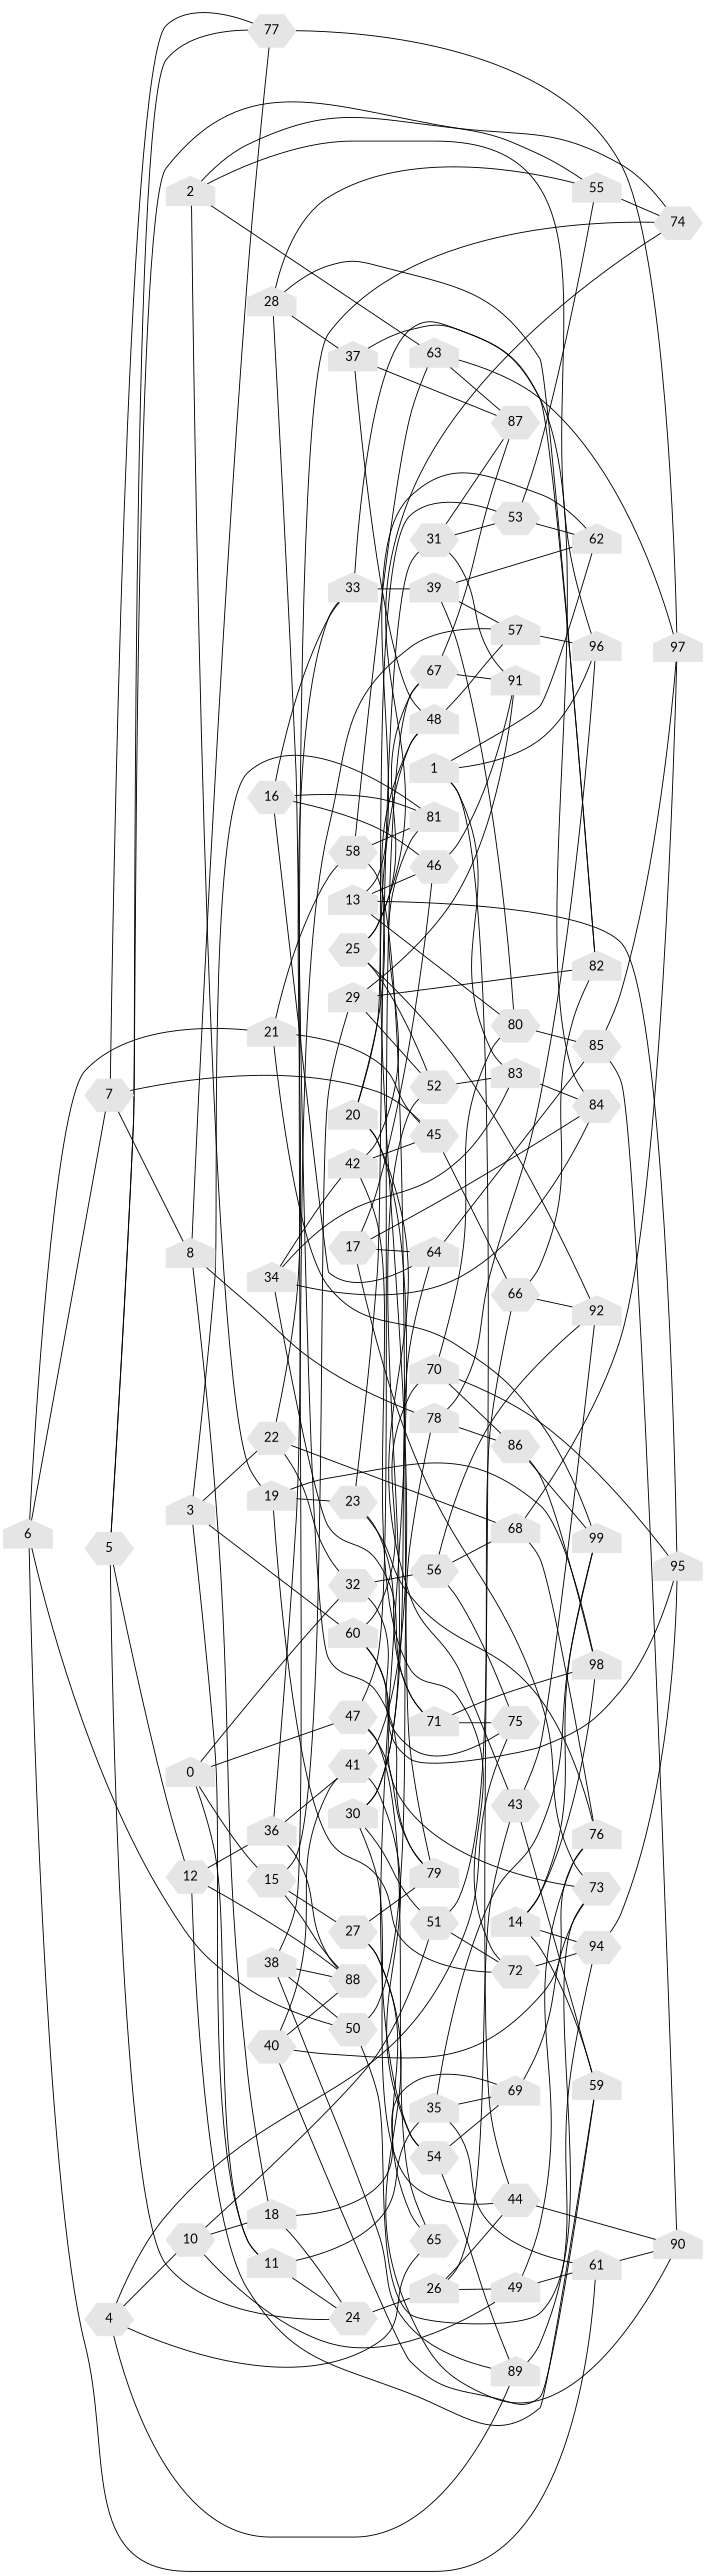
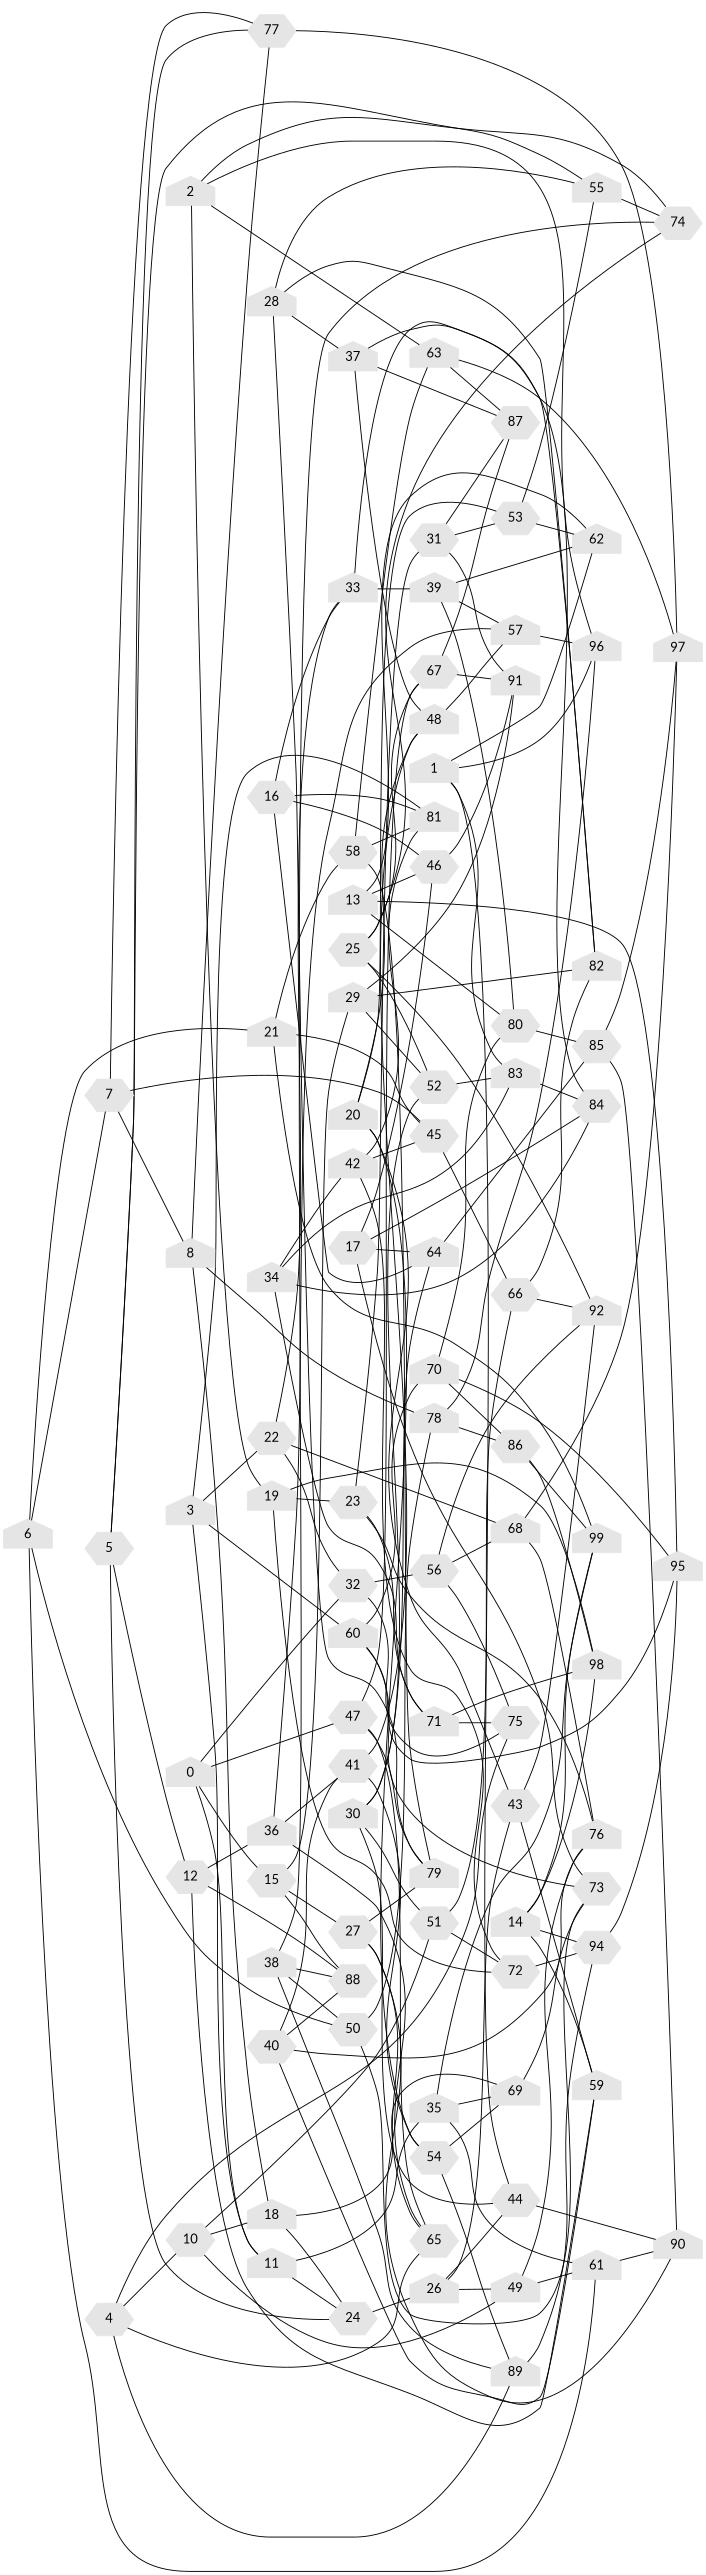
(313, 1914) -> (388, 1930)
